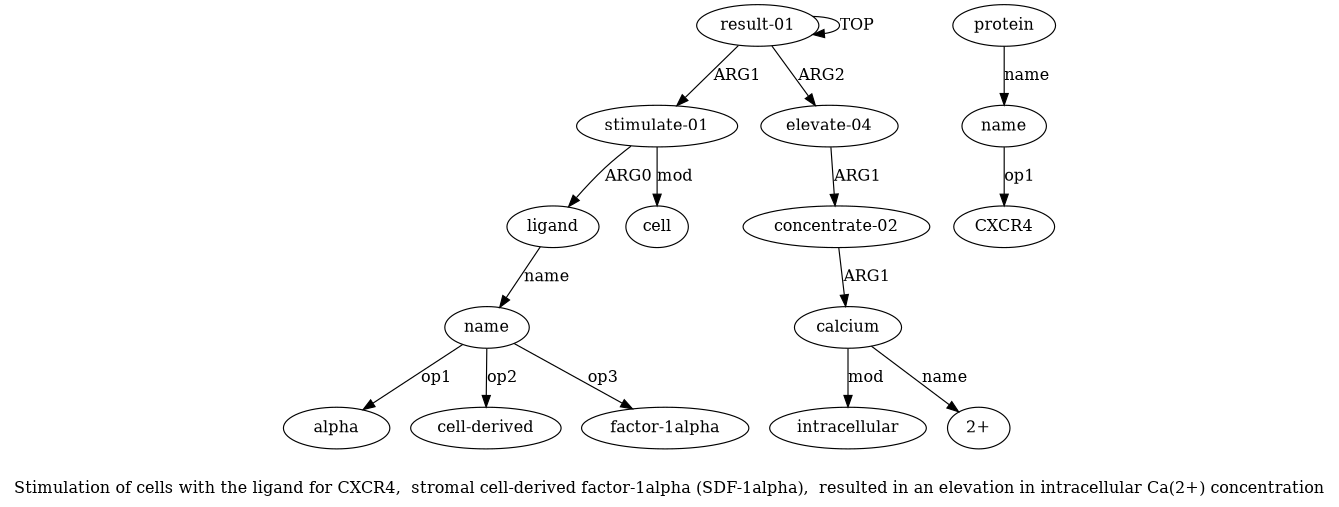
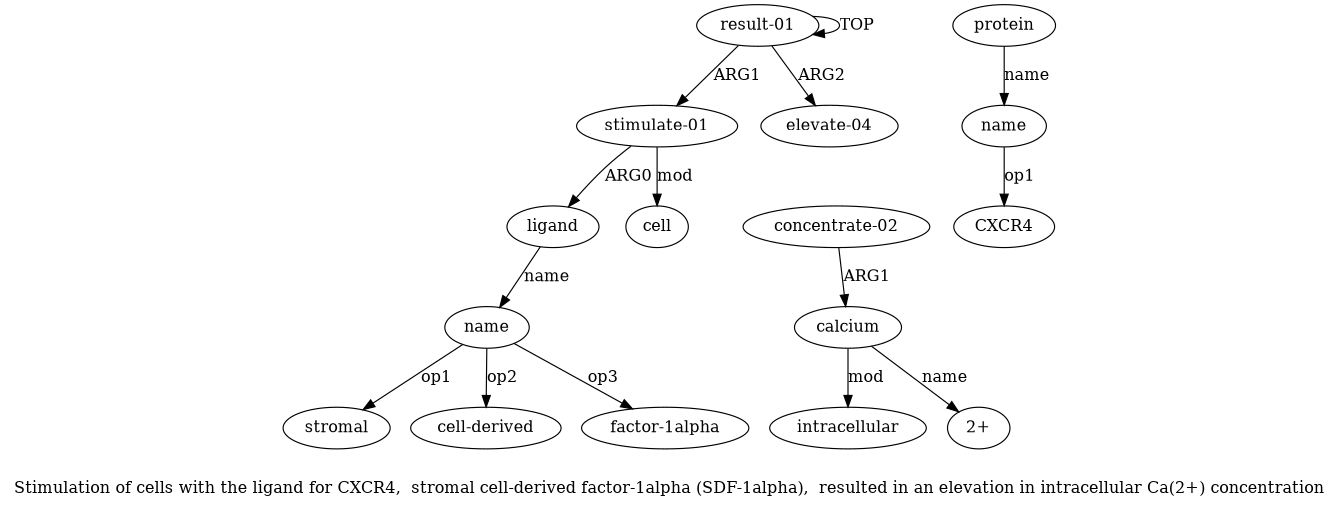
(833, 171) -> none
(337, 428) -> (337, 428)
